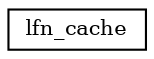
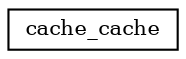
(77, 30) -> (93, 30)
